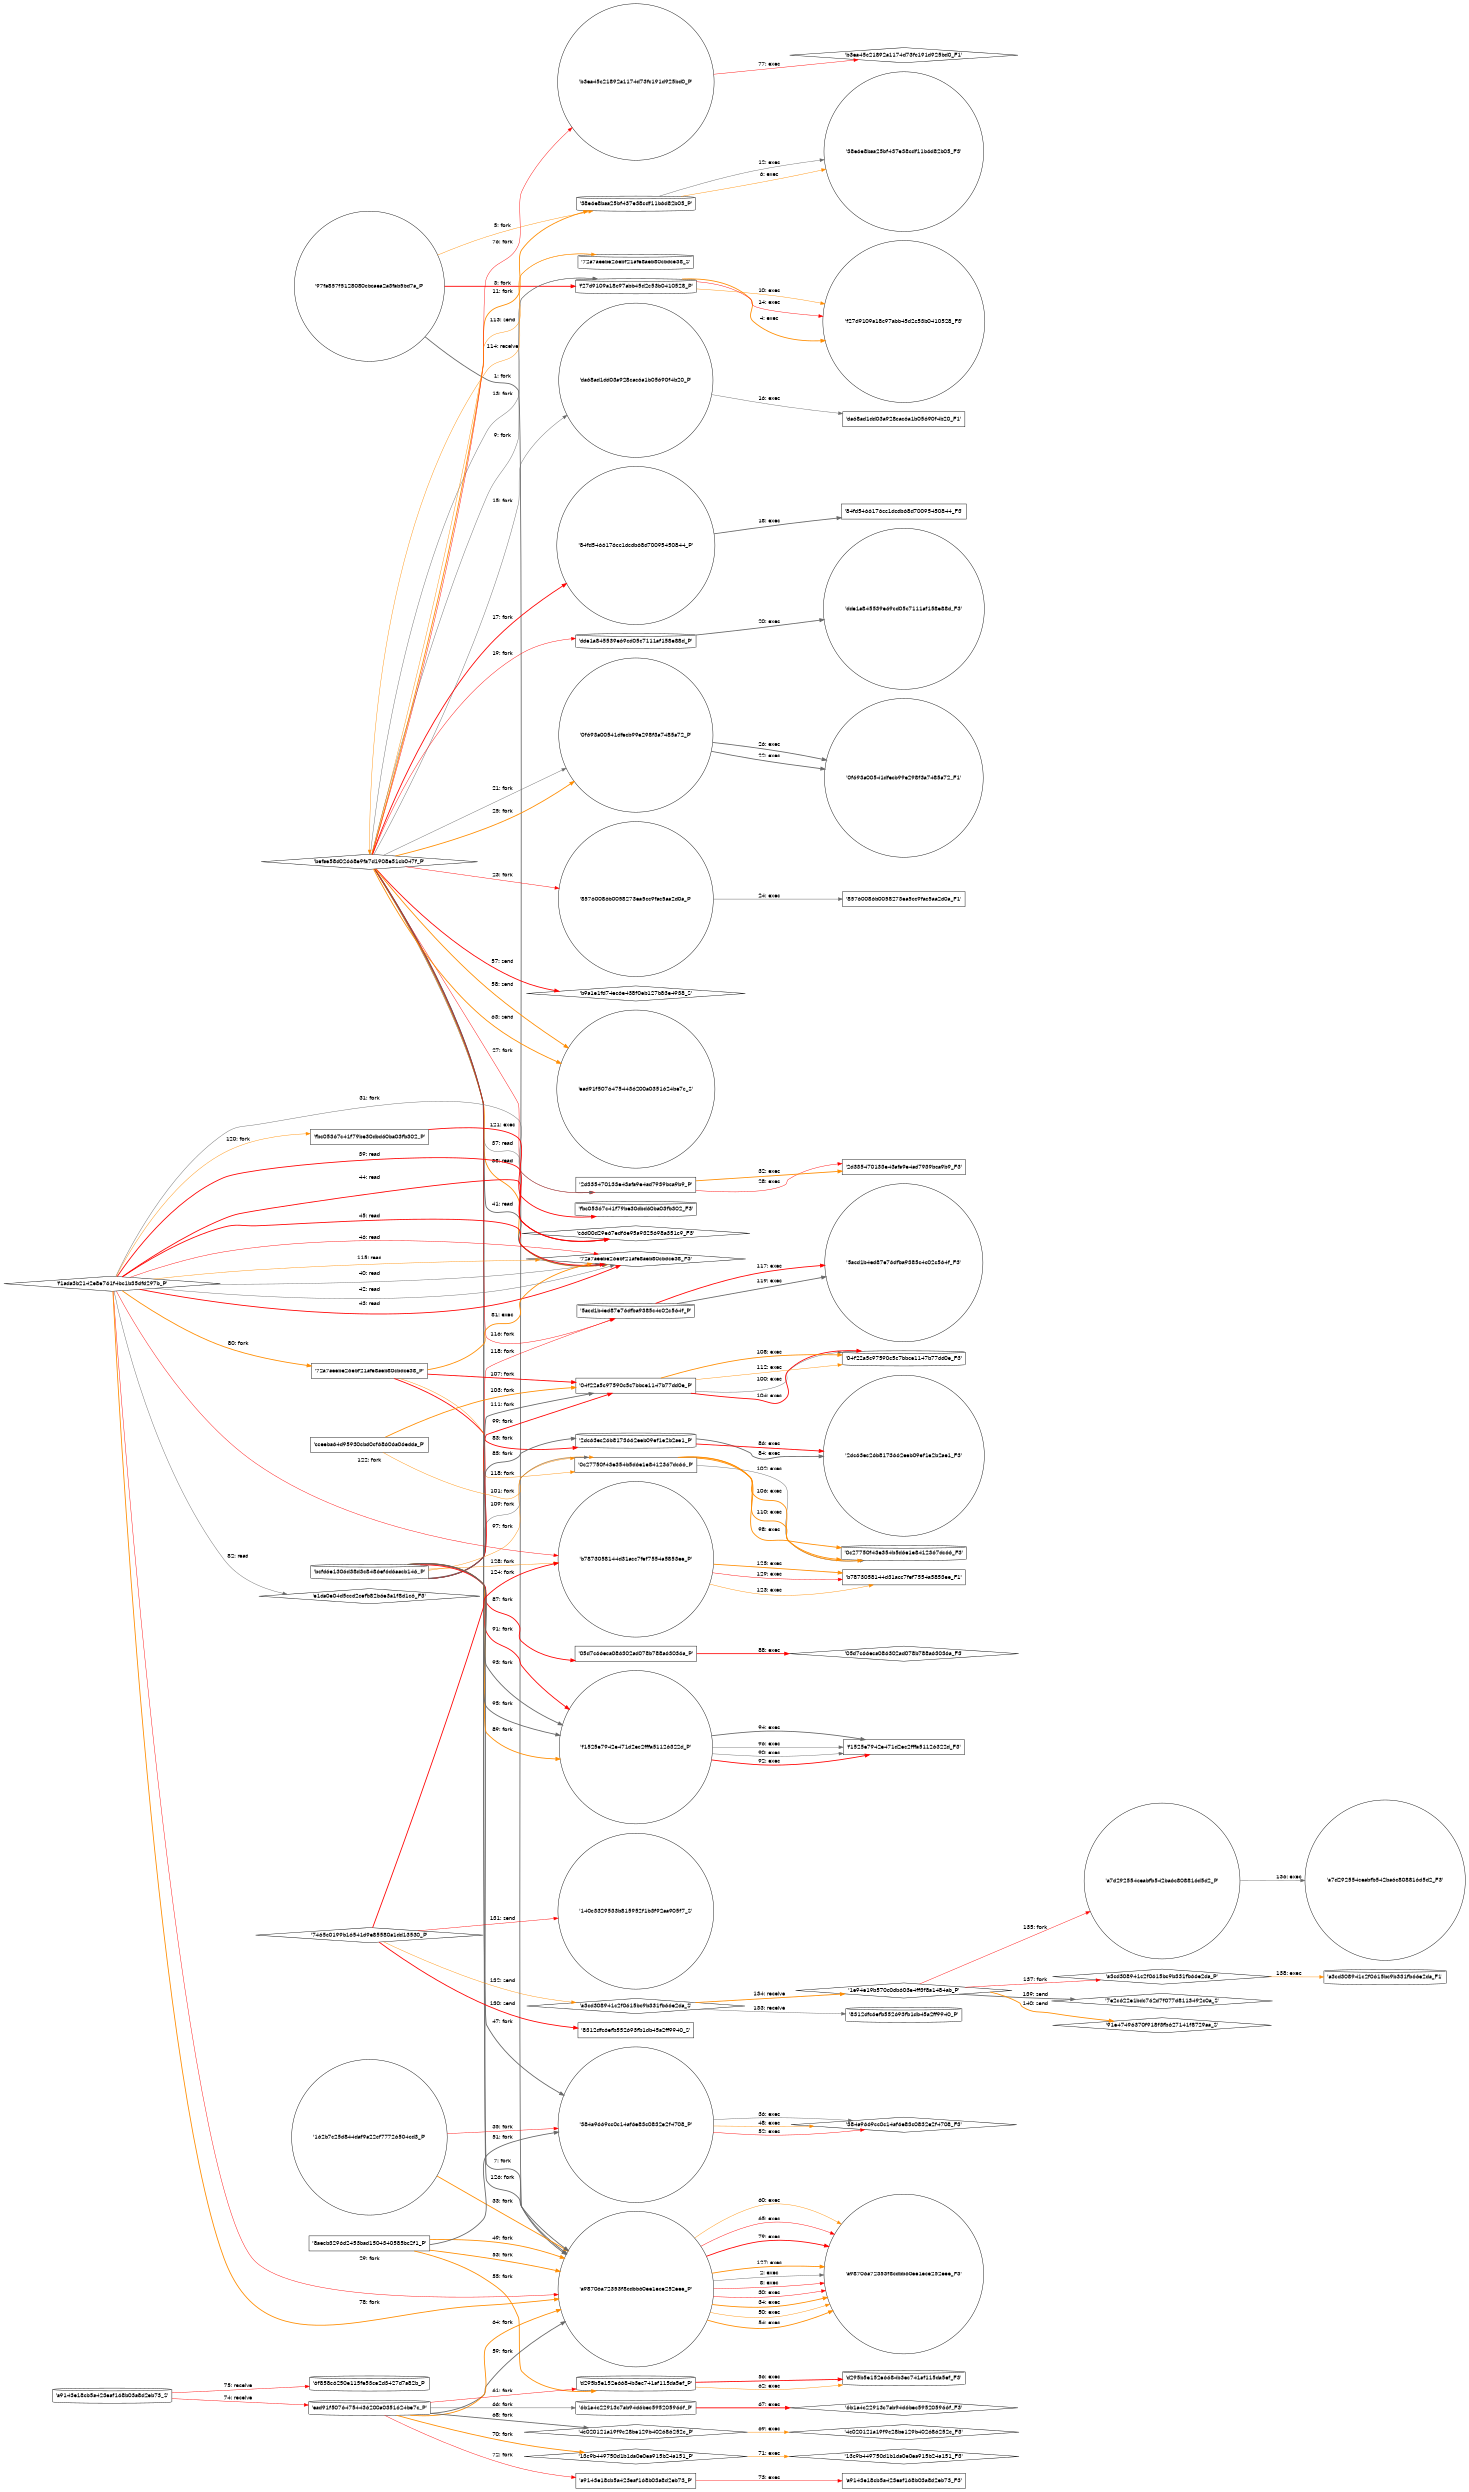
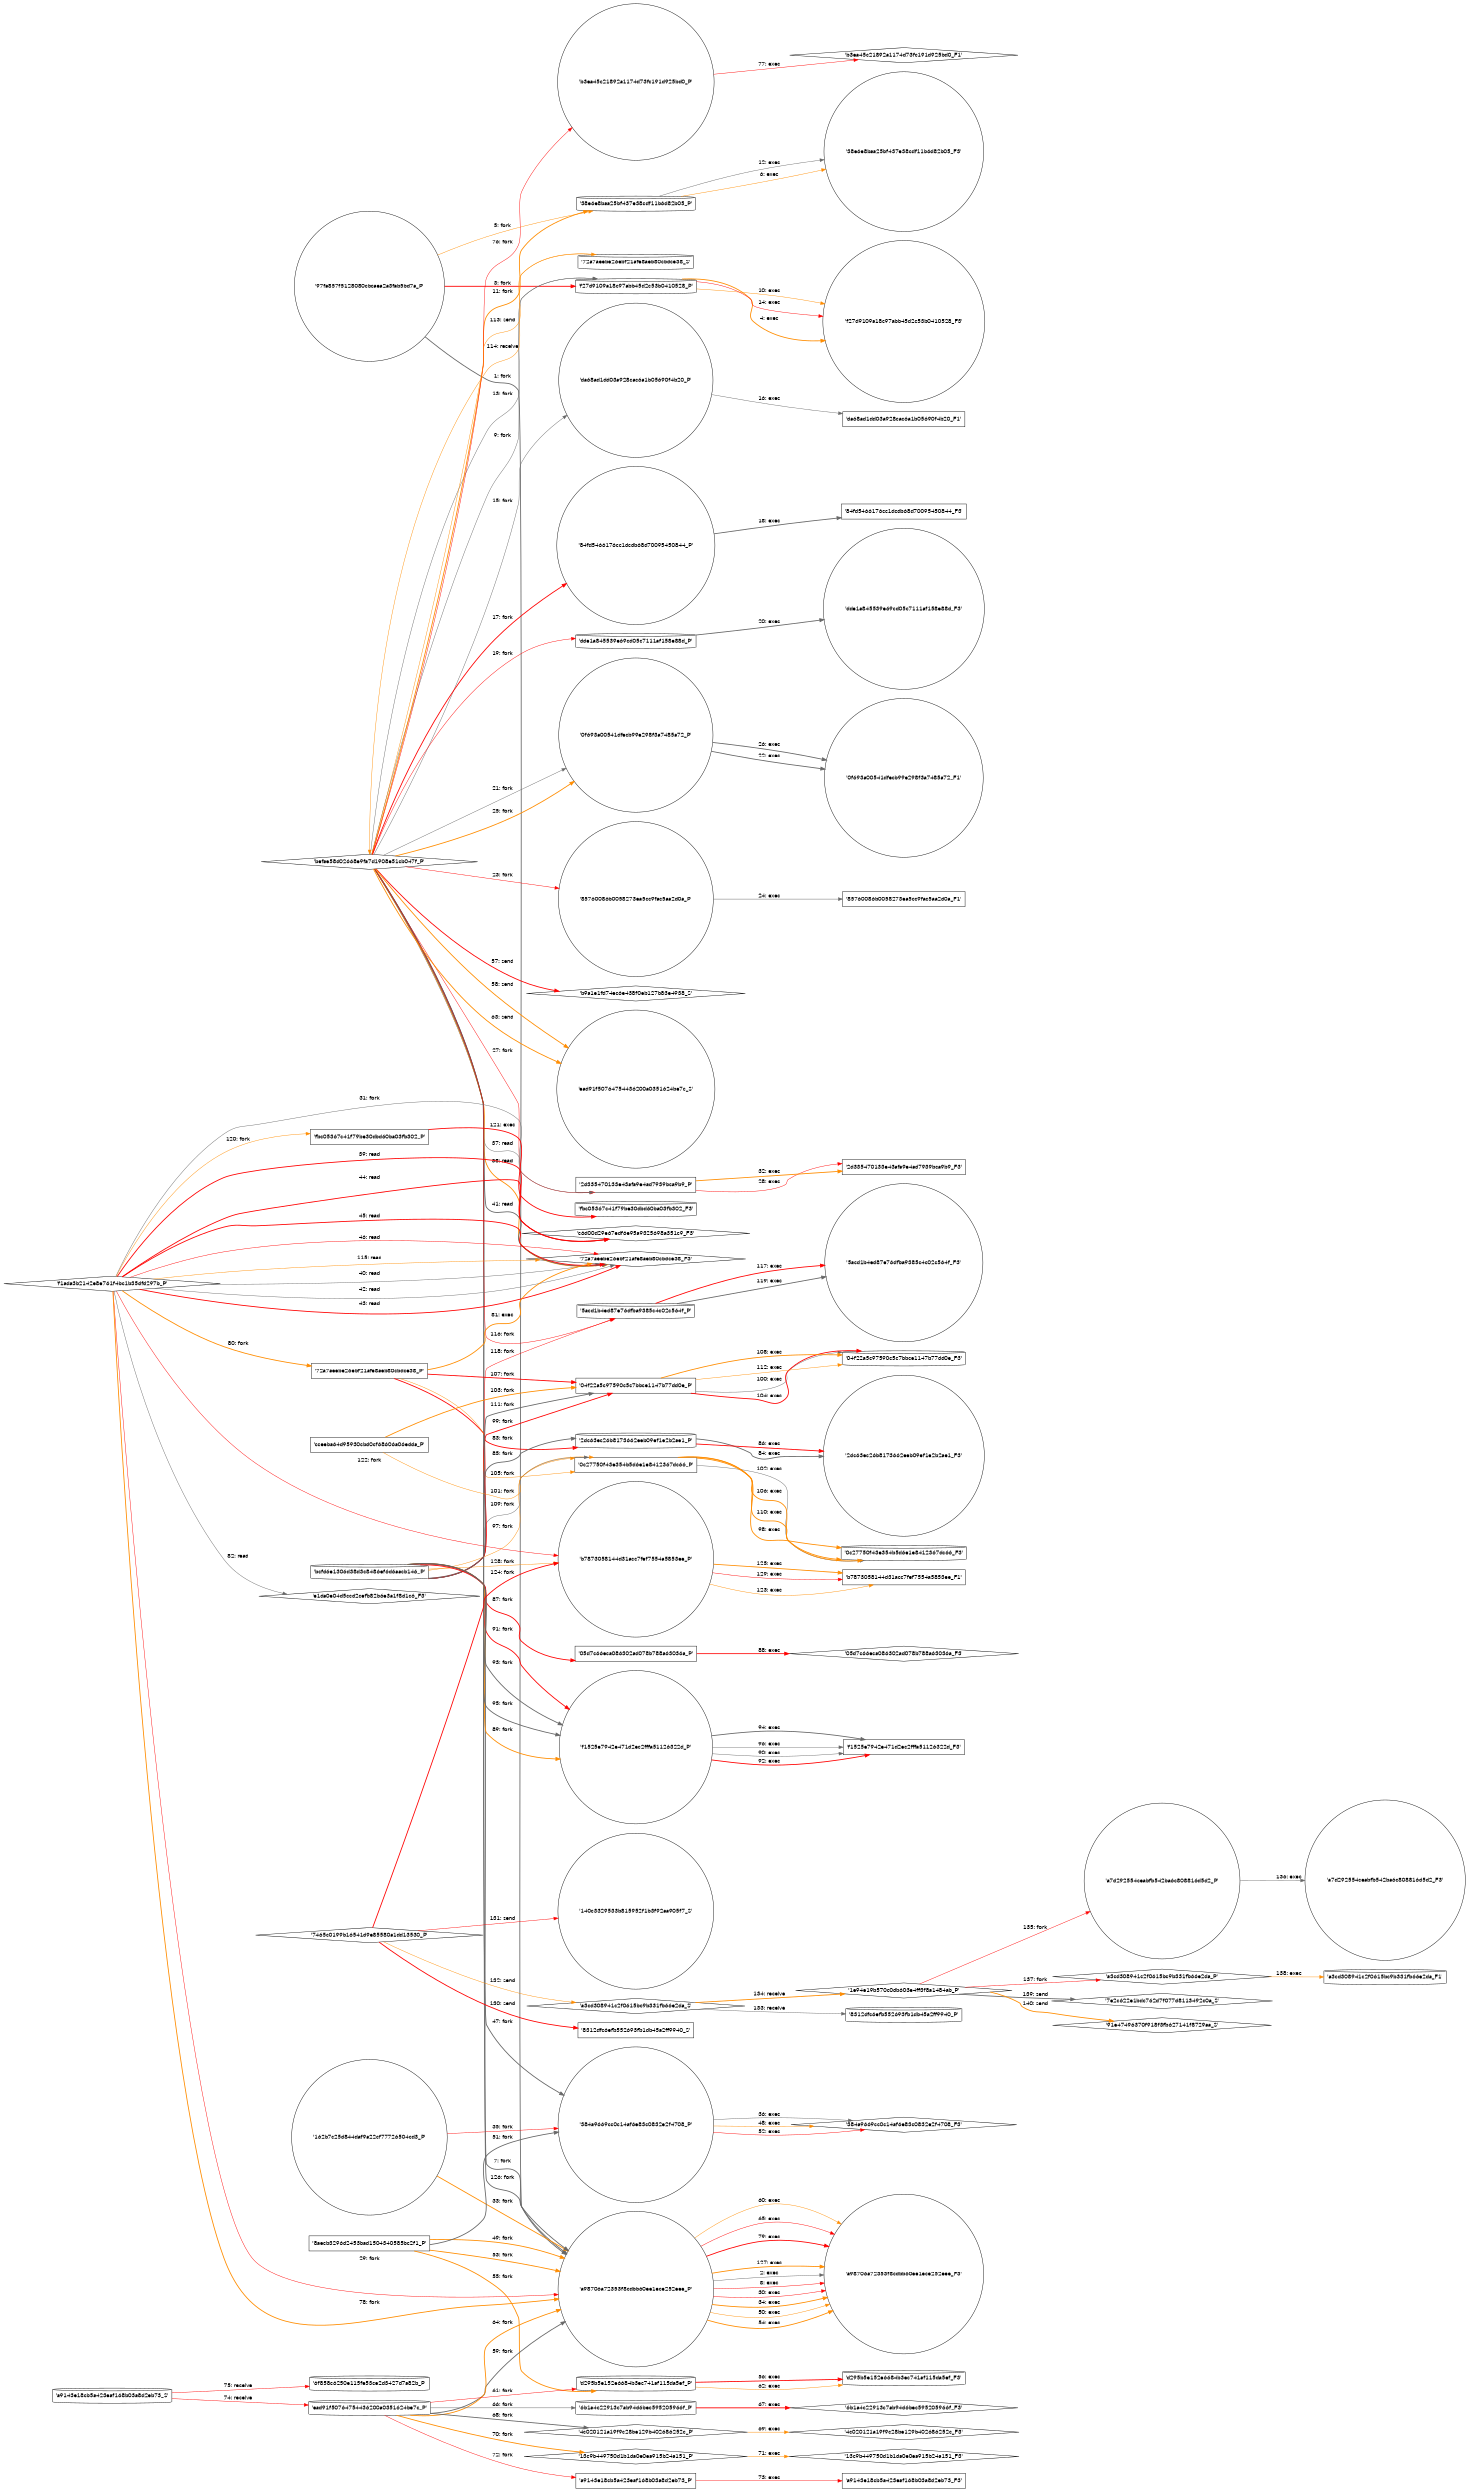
(502, 1474) -> (502, 1474)
